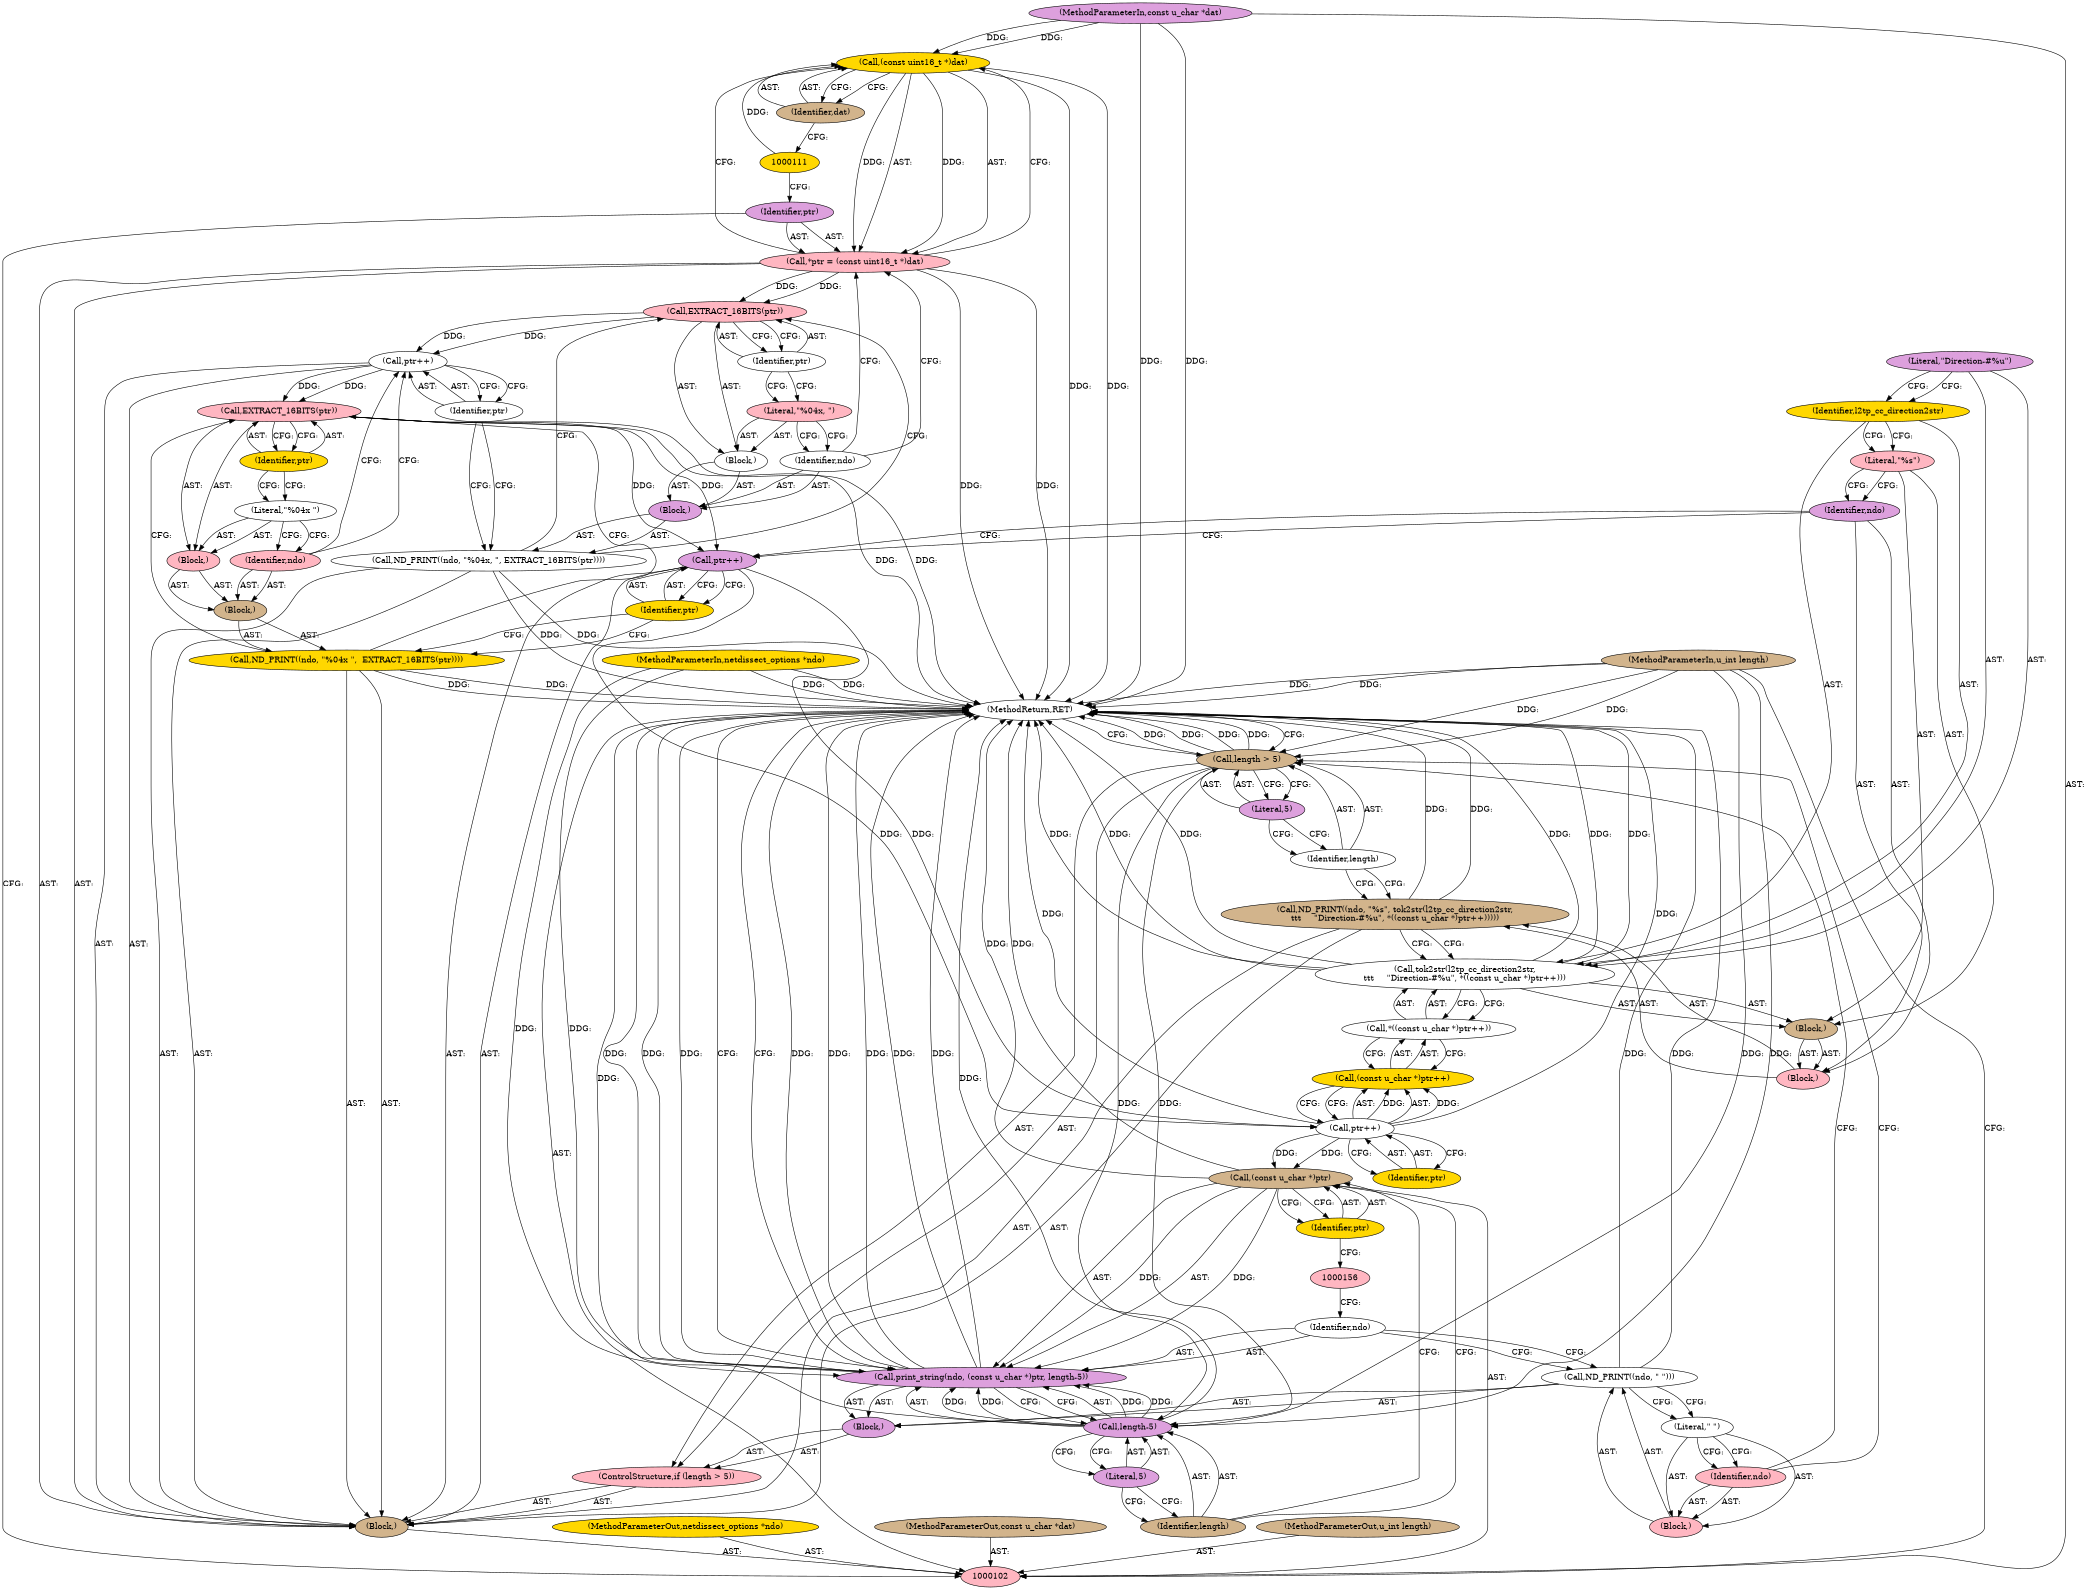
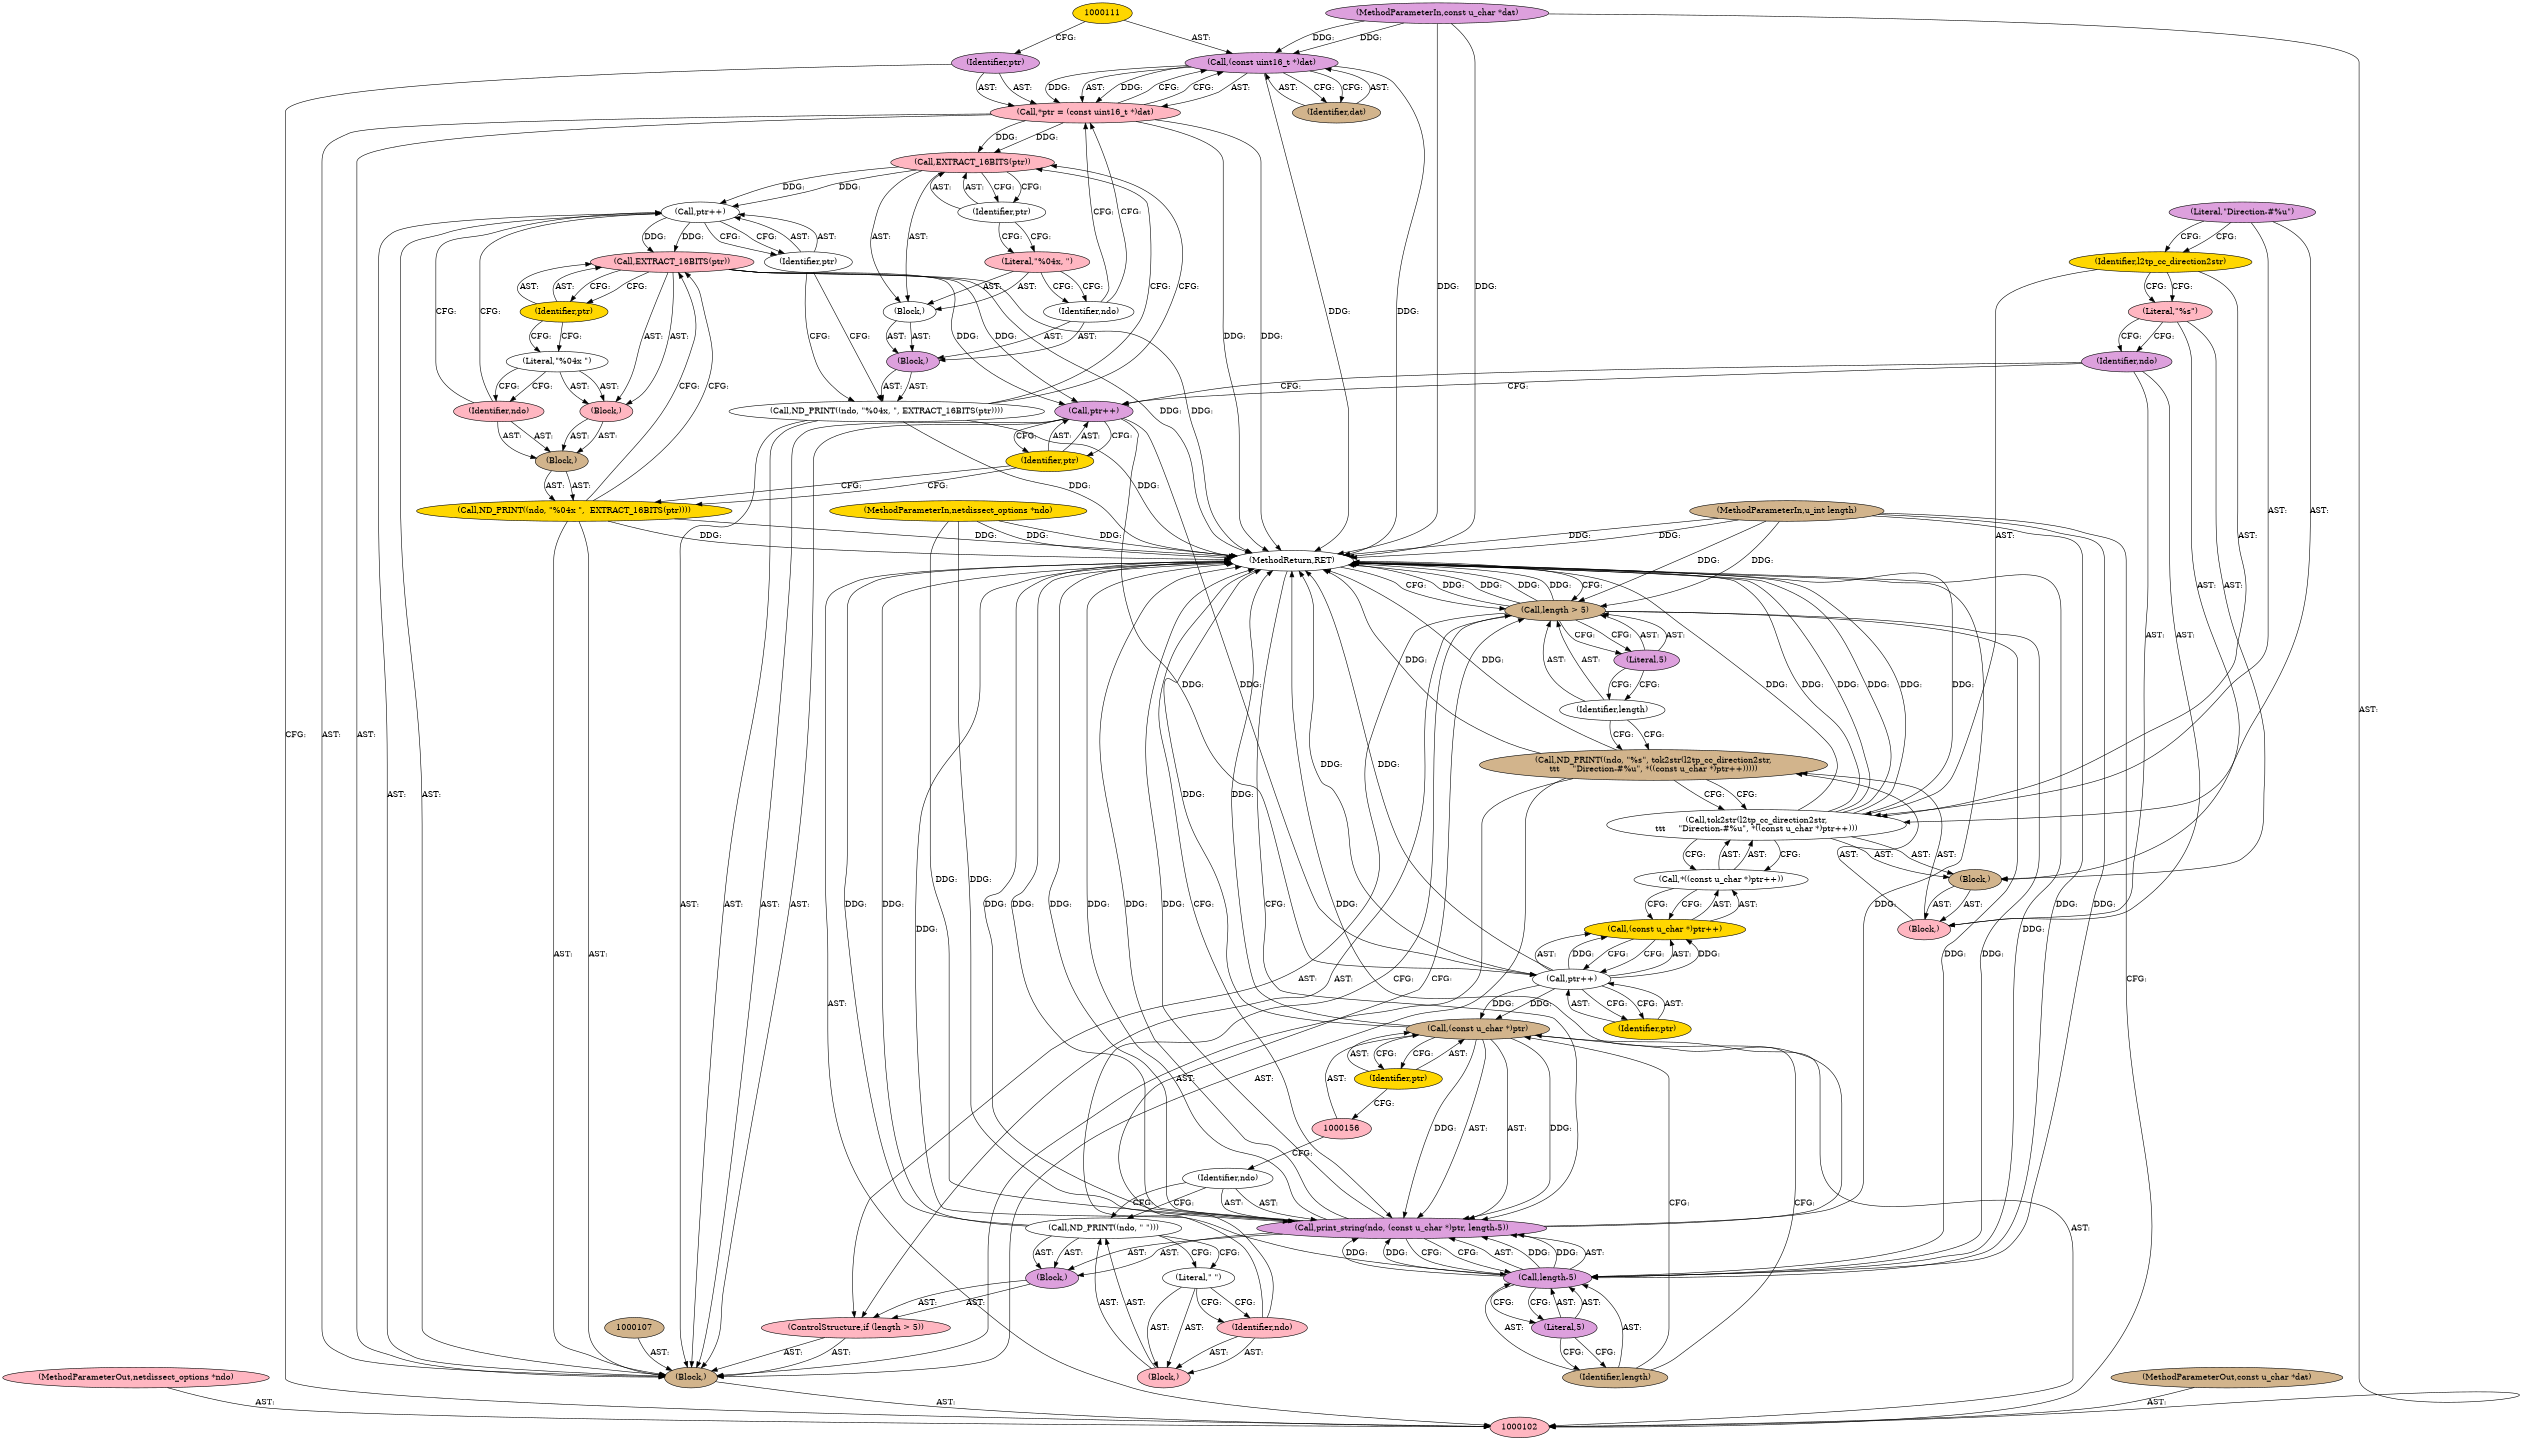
(913, 63) -> (1262, 63)
(759, 113) -> (1203, 38)
(807, 135) -> none
none -> (1341, 1052)
none -> (634, 1328)
(686, 1527) -> (136, 1378)
(1358, 1527) -> none
